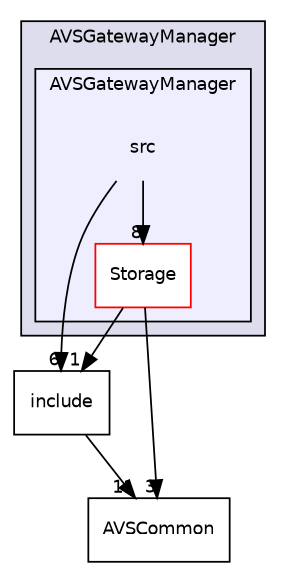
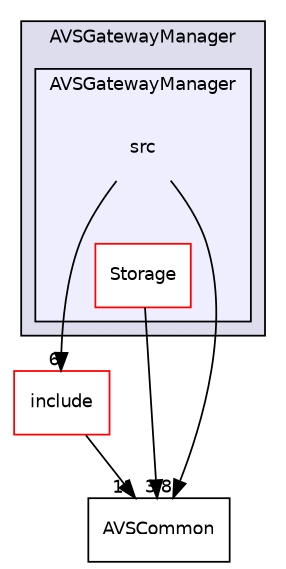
(143, 203) -> (216, 304)
(107, 332) -> none
(62, 403) -> (62, 403)
